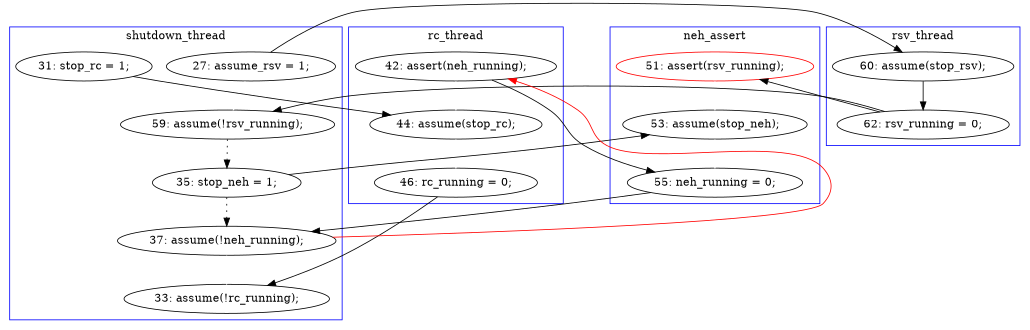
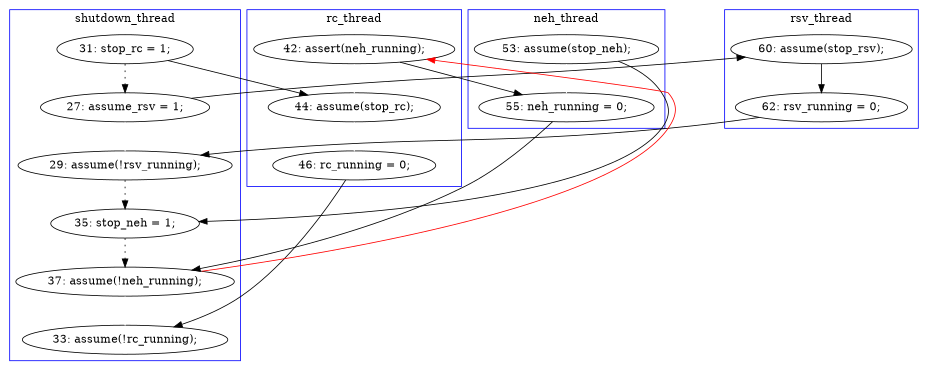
(715, 36) -> (566, 19)
(715, 66) -> none
none -> (125, 74)
(228, 125) -> (125, 165)
(465, 156) -> (488, 196)
